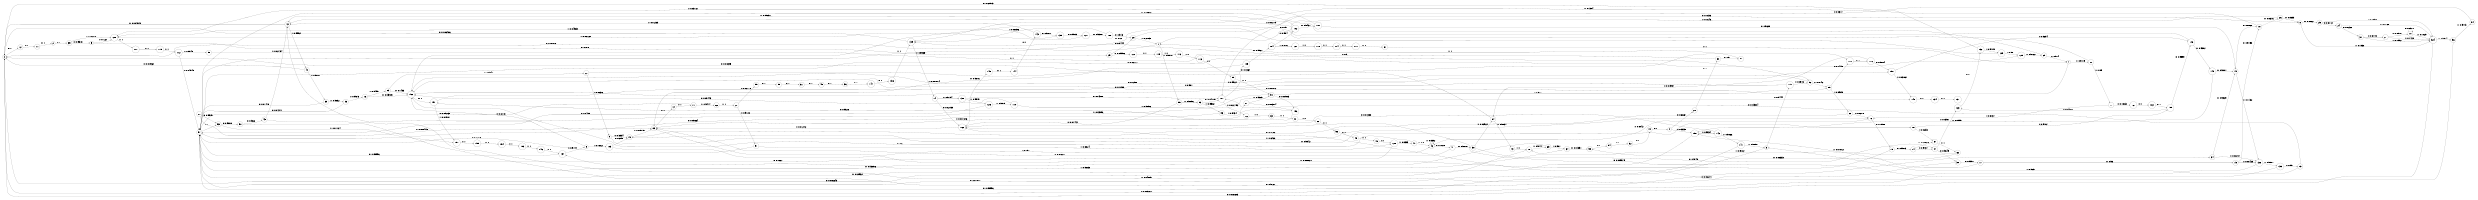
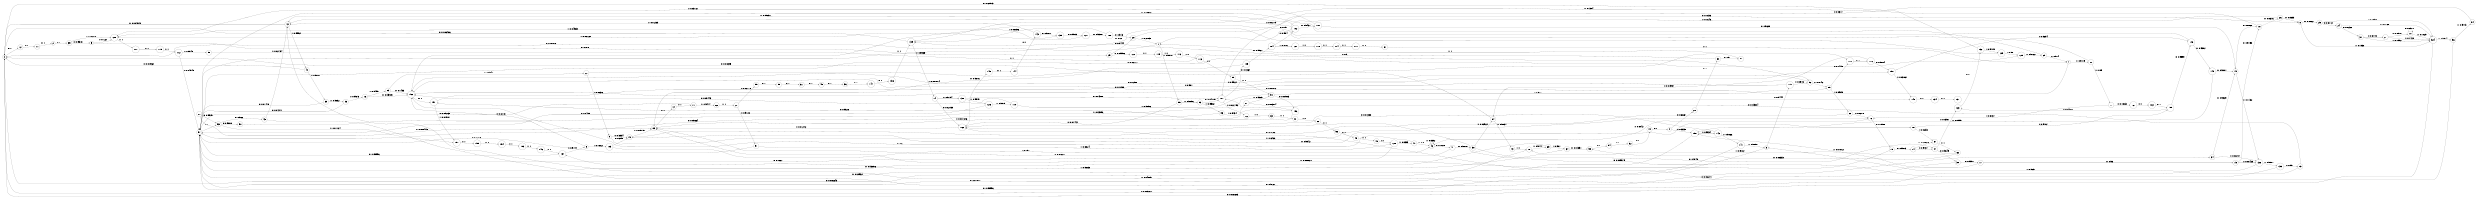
(252, 123) -> (241, 119)
